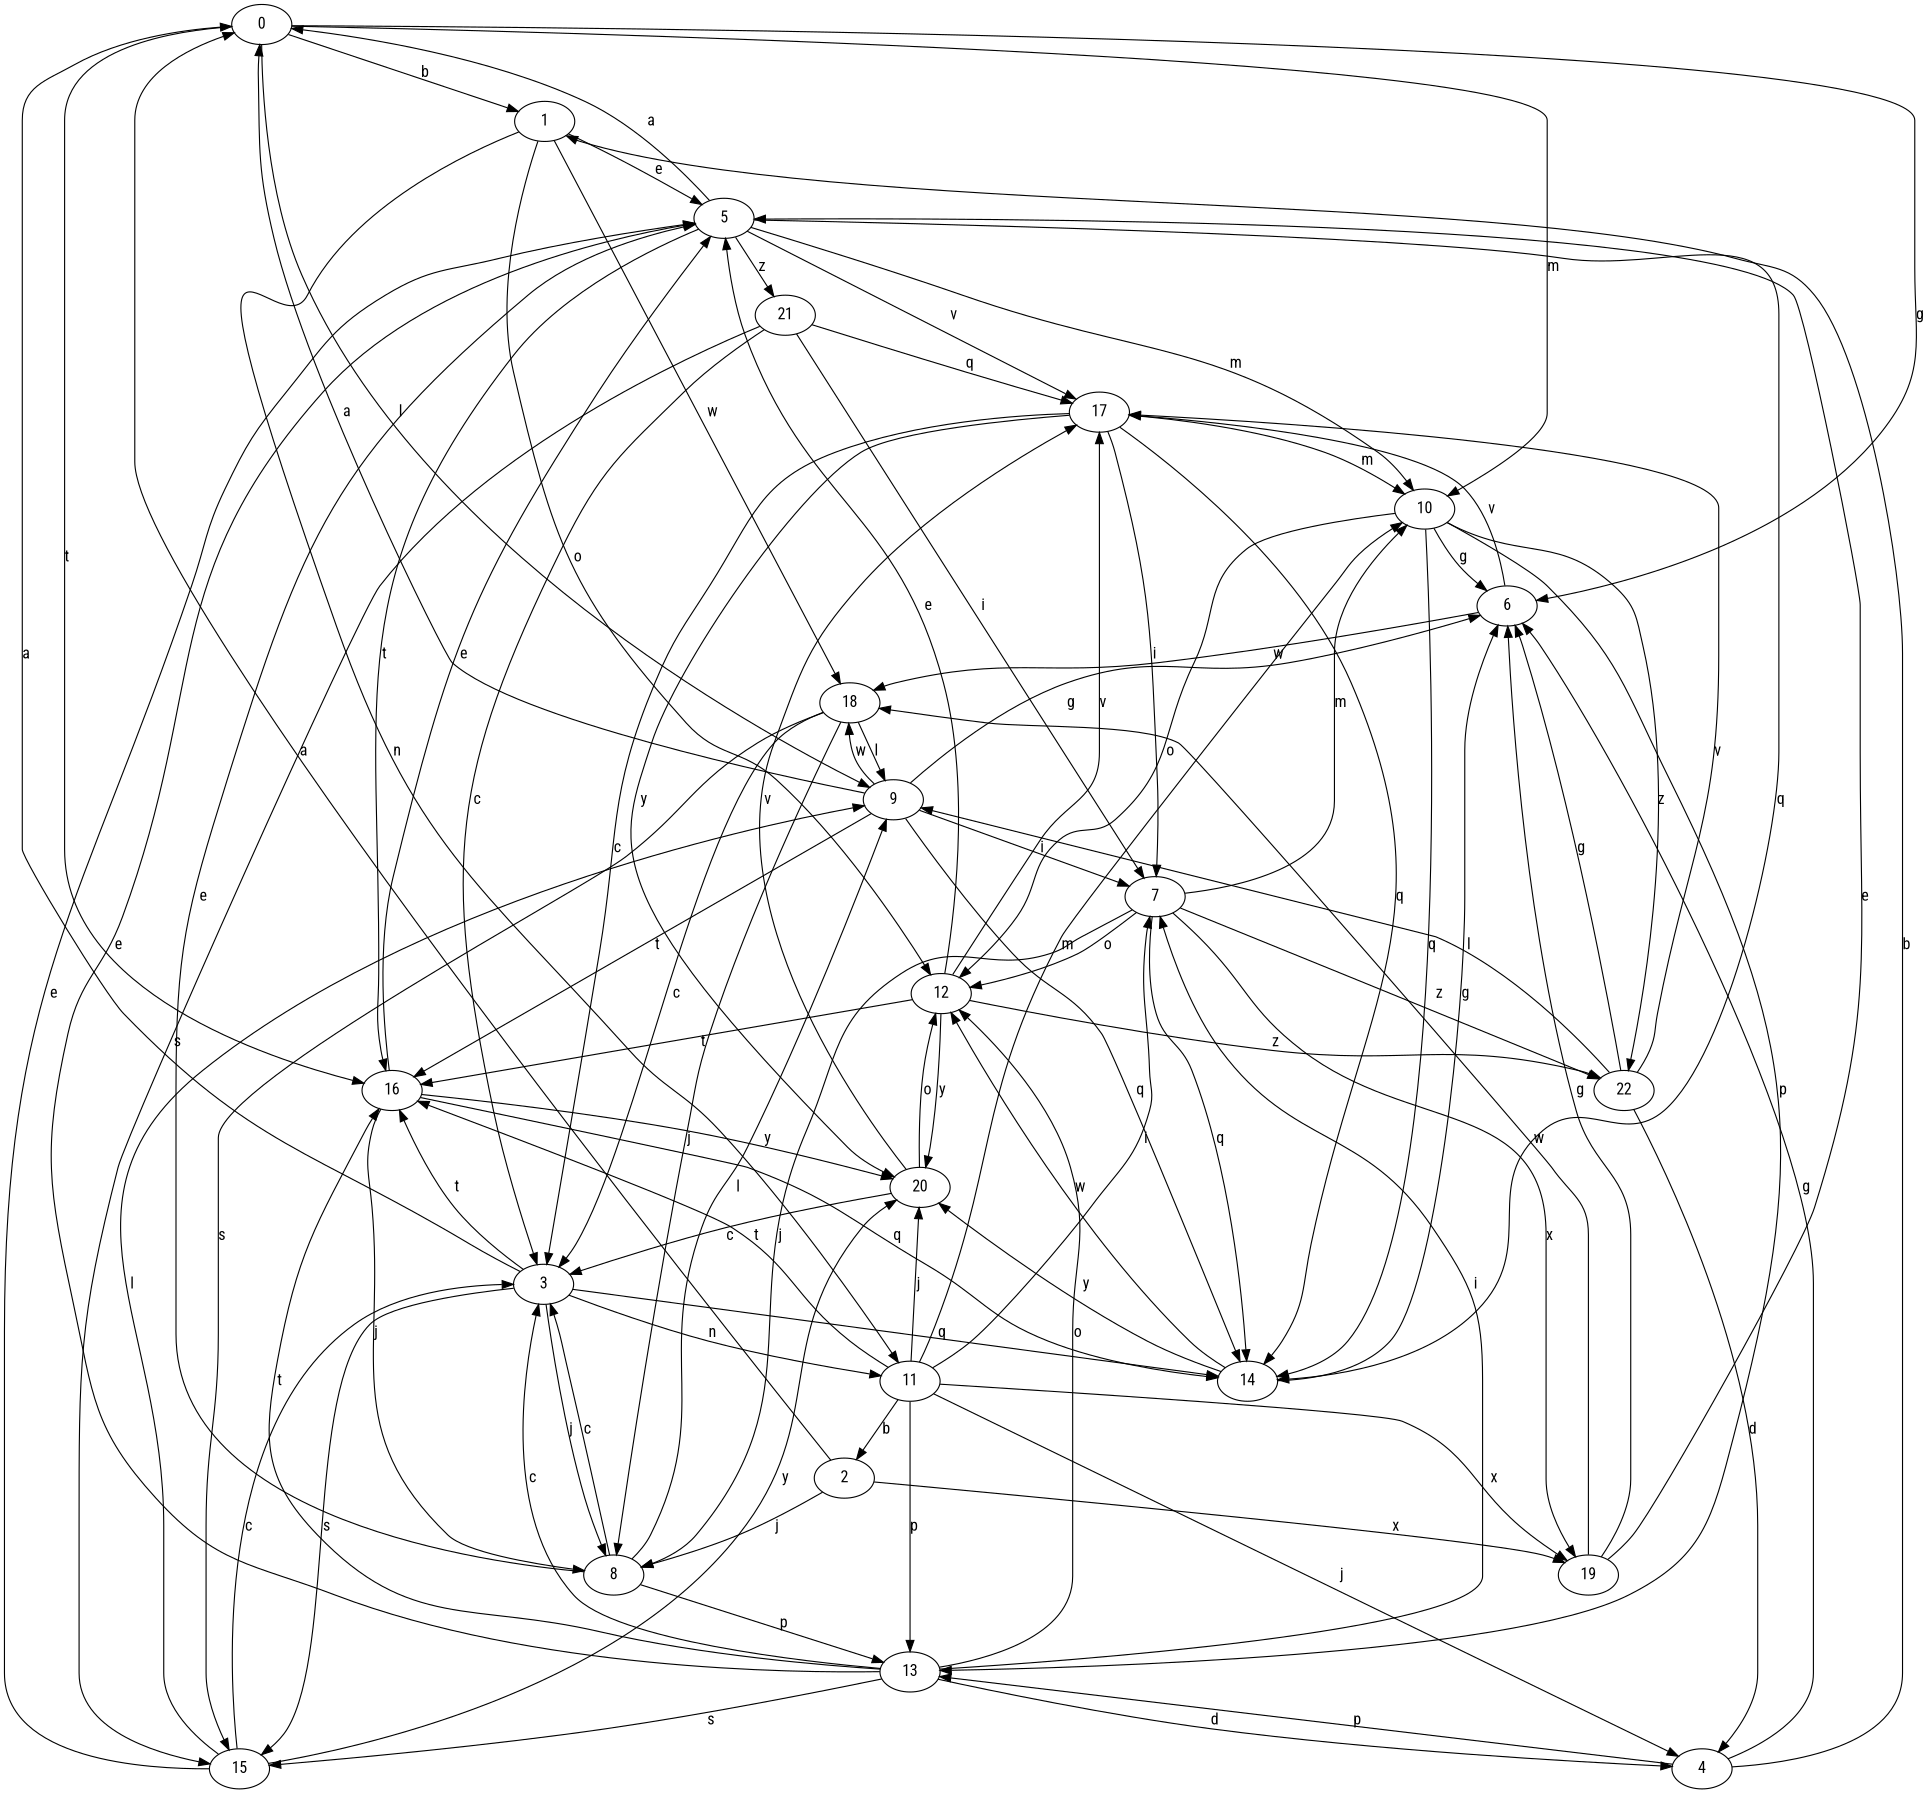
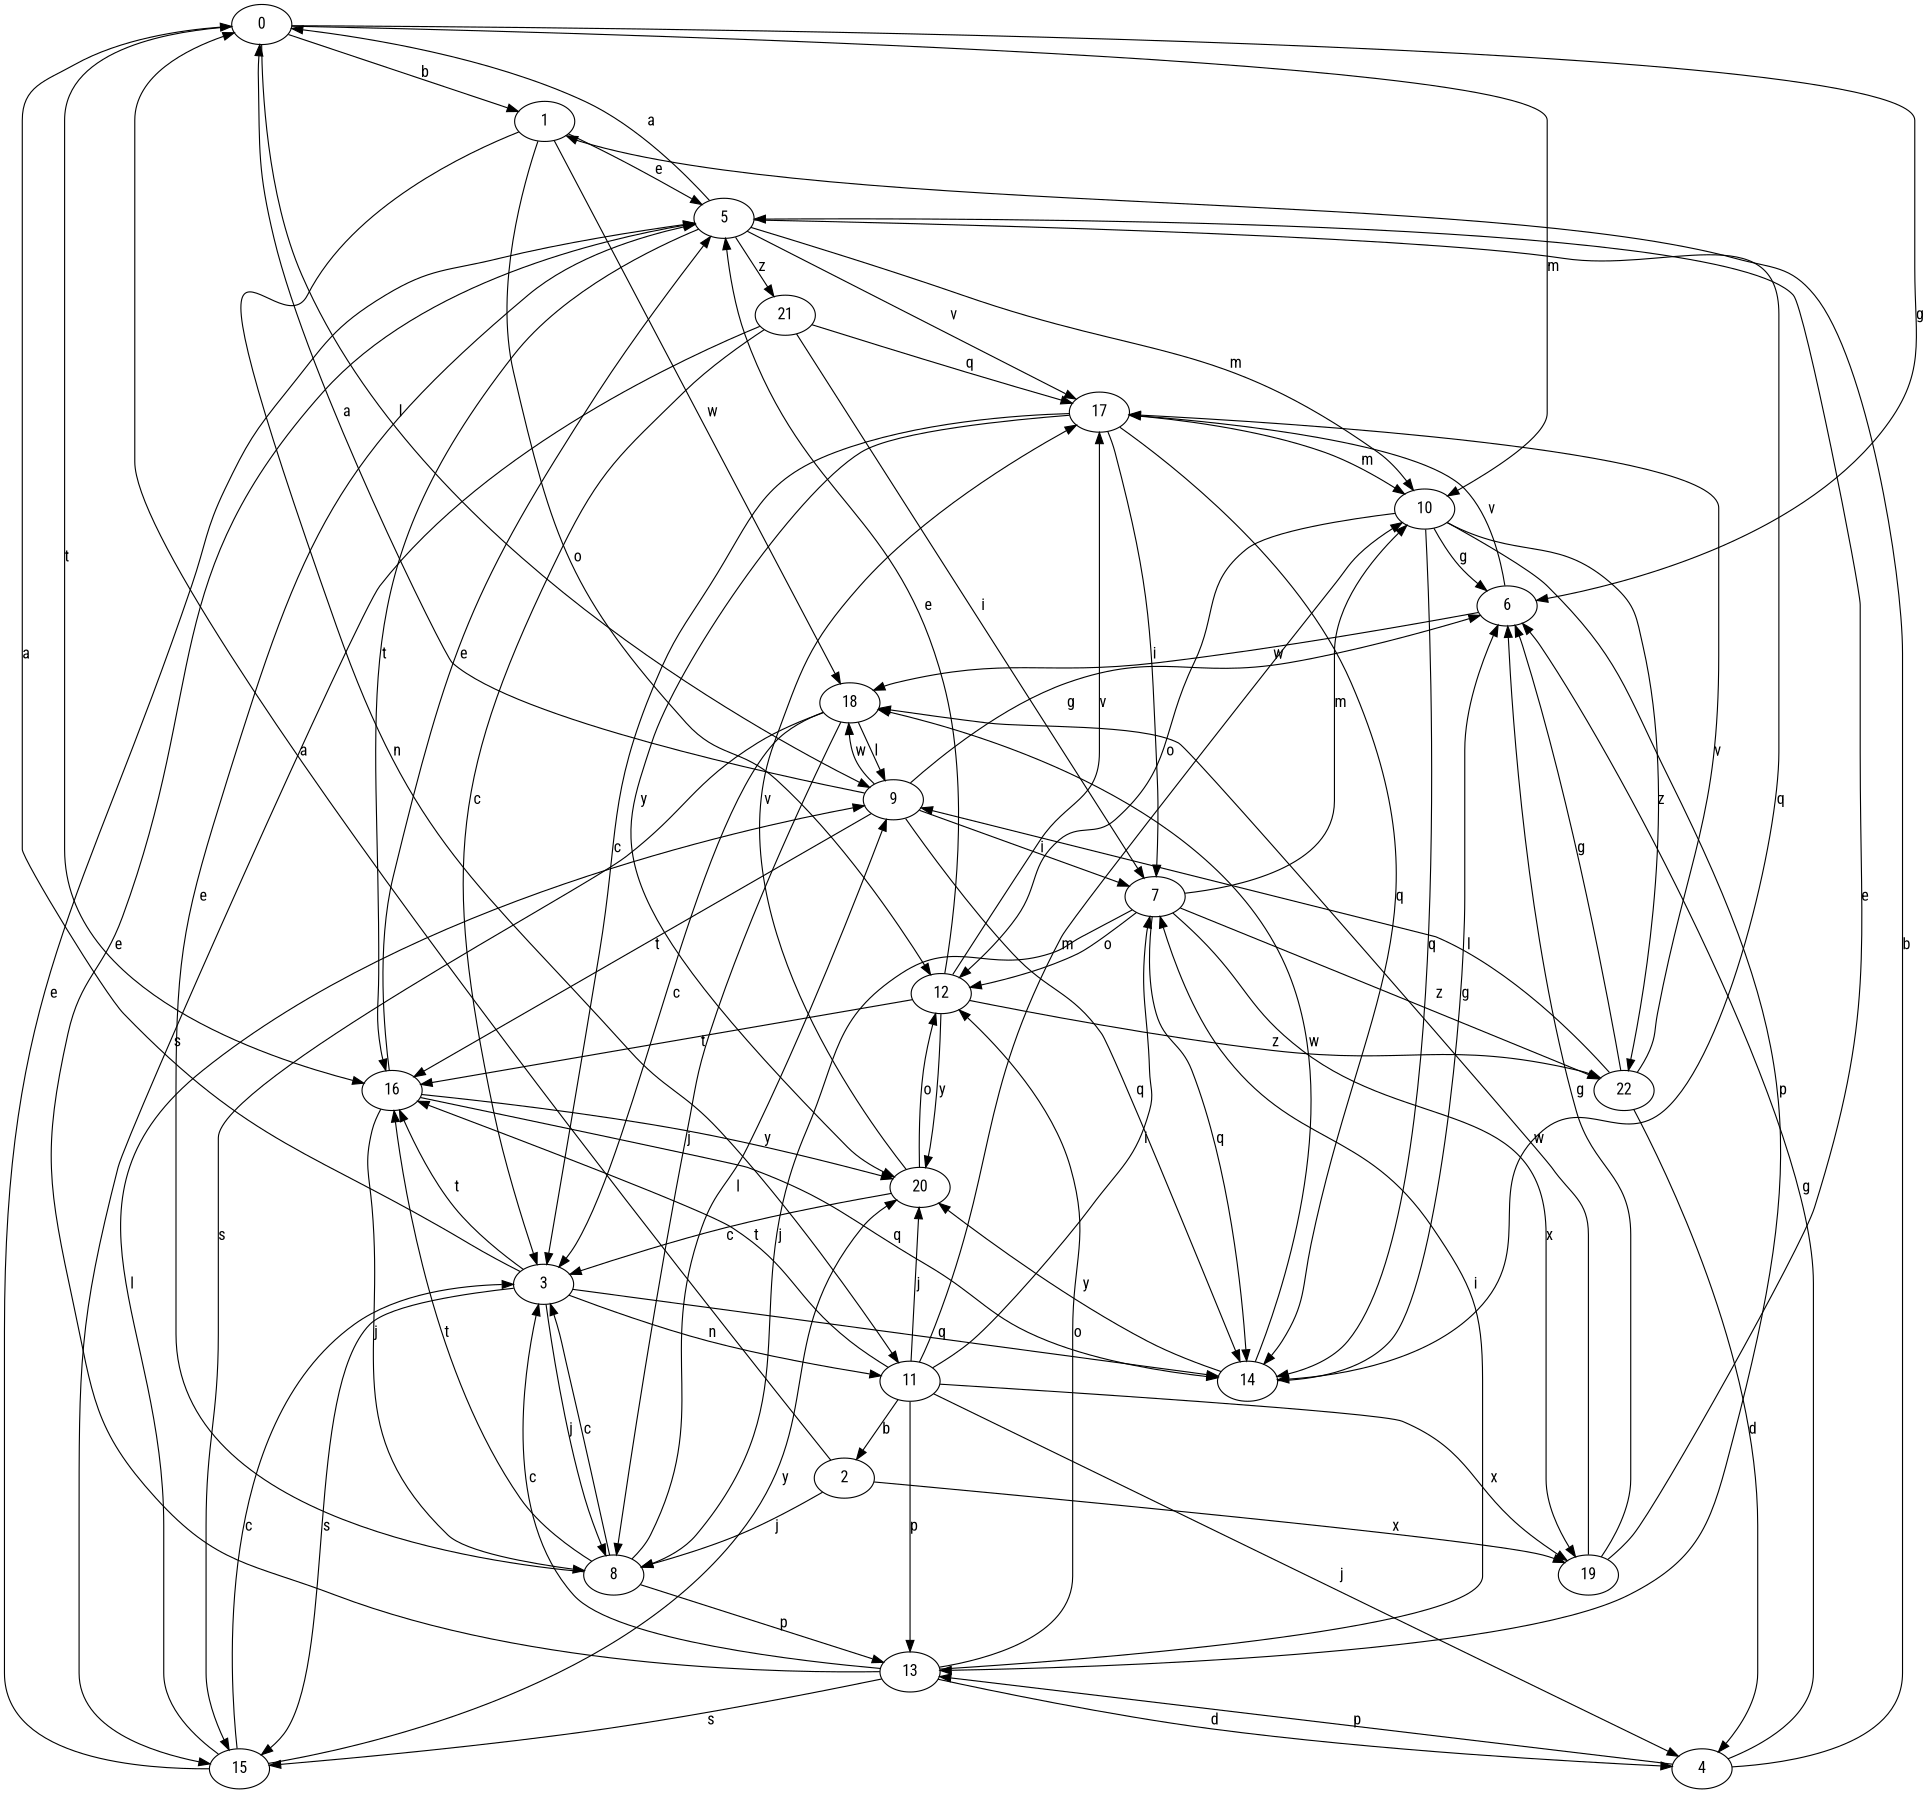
(1069, 1199) -> (1265, 932)
(371, 1579) -> (453, 1363)
